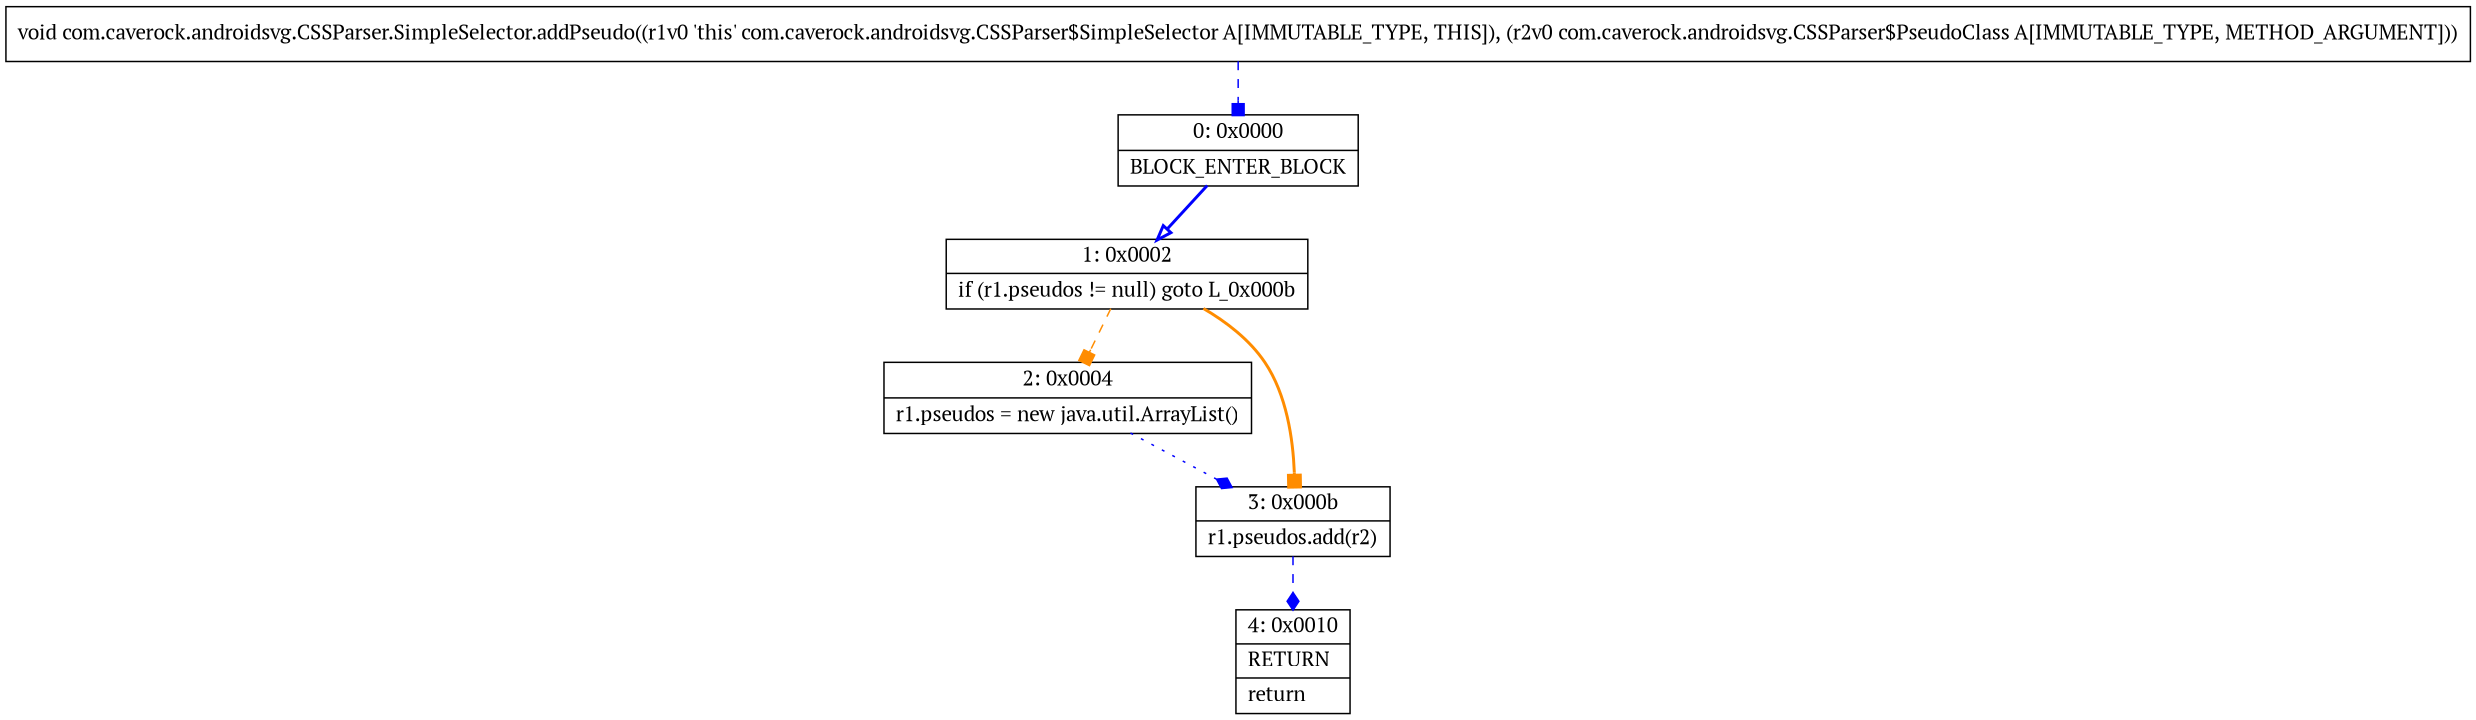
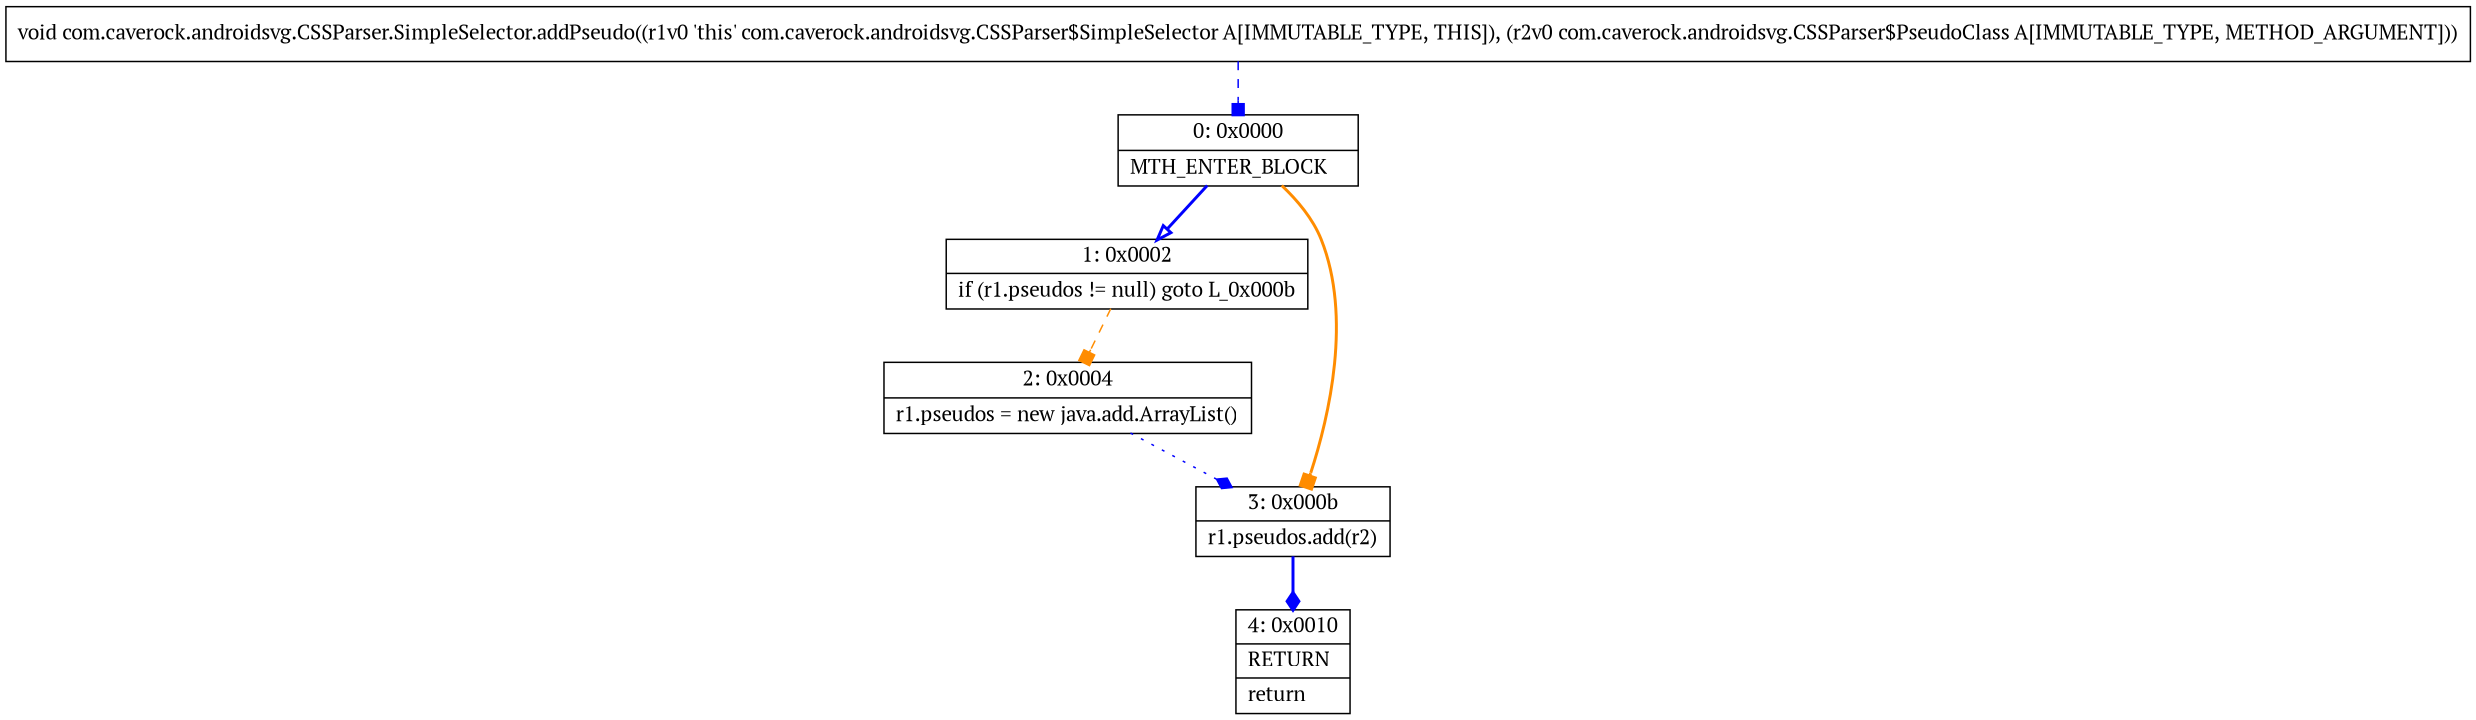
(1238, 167) -> (1229, 167)
(1273, 377) -> (1336, 323)
(1068, 415) -> (1067, 415)
(1293, 574) -> (1293, 574)
